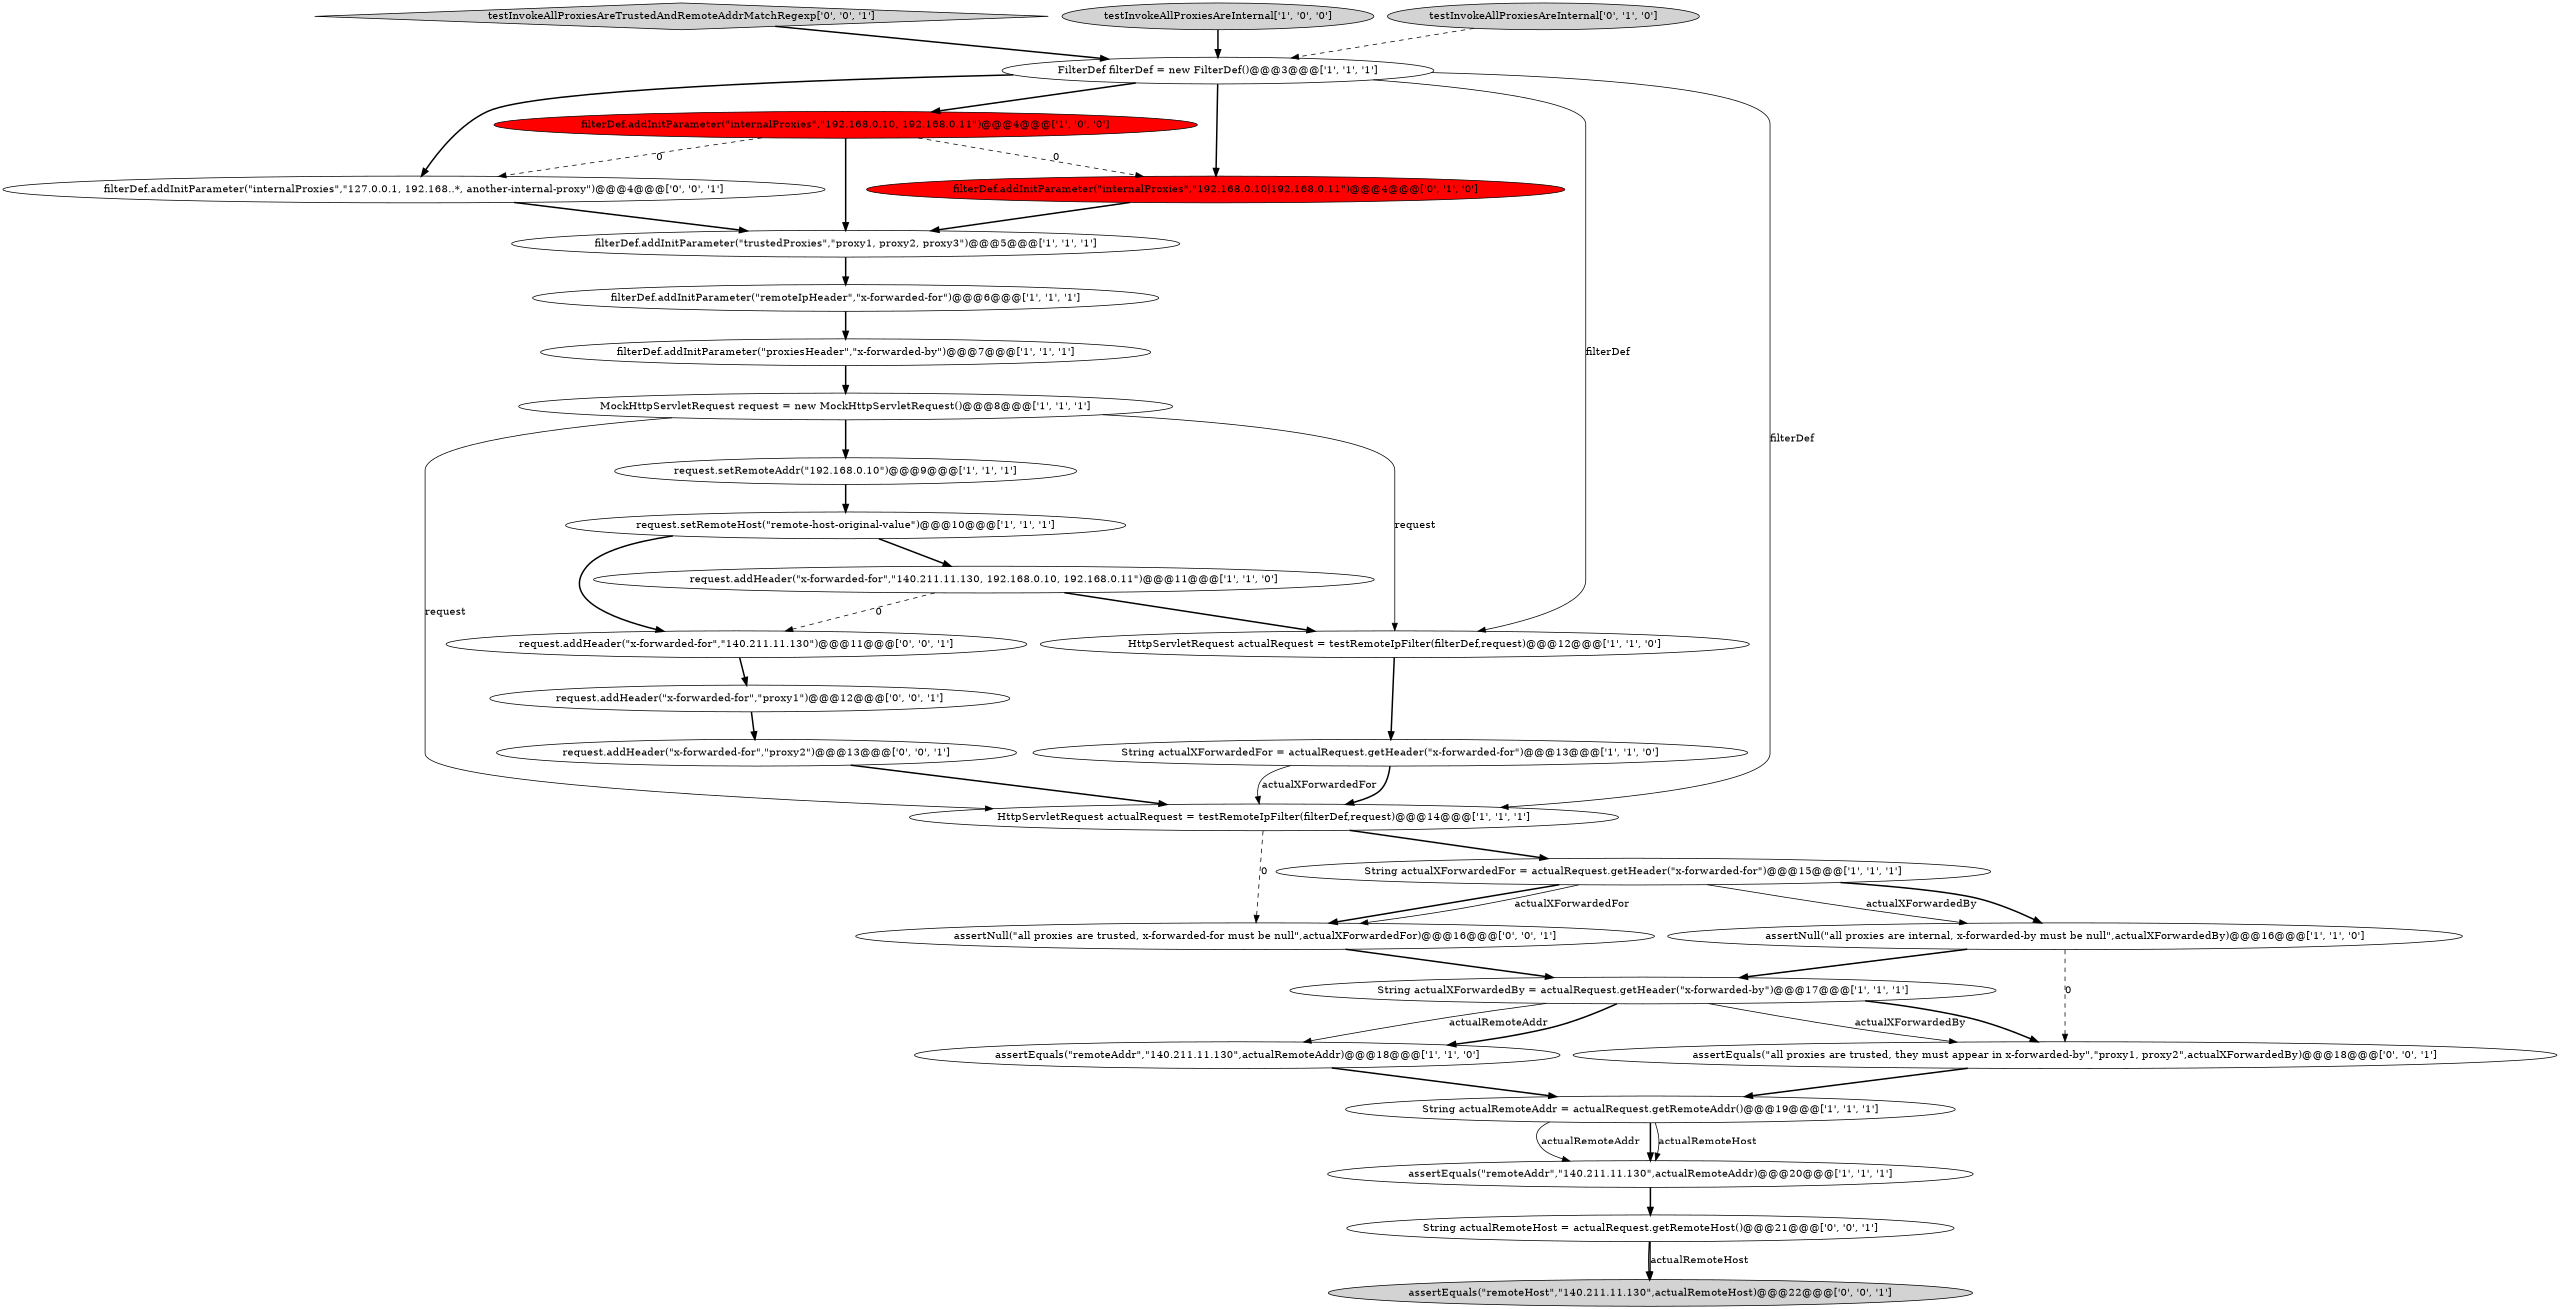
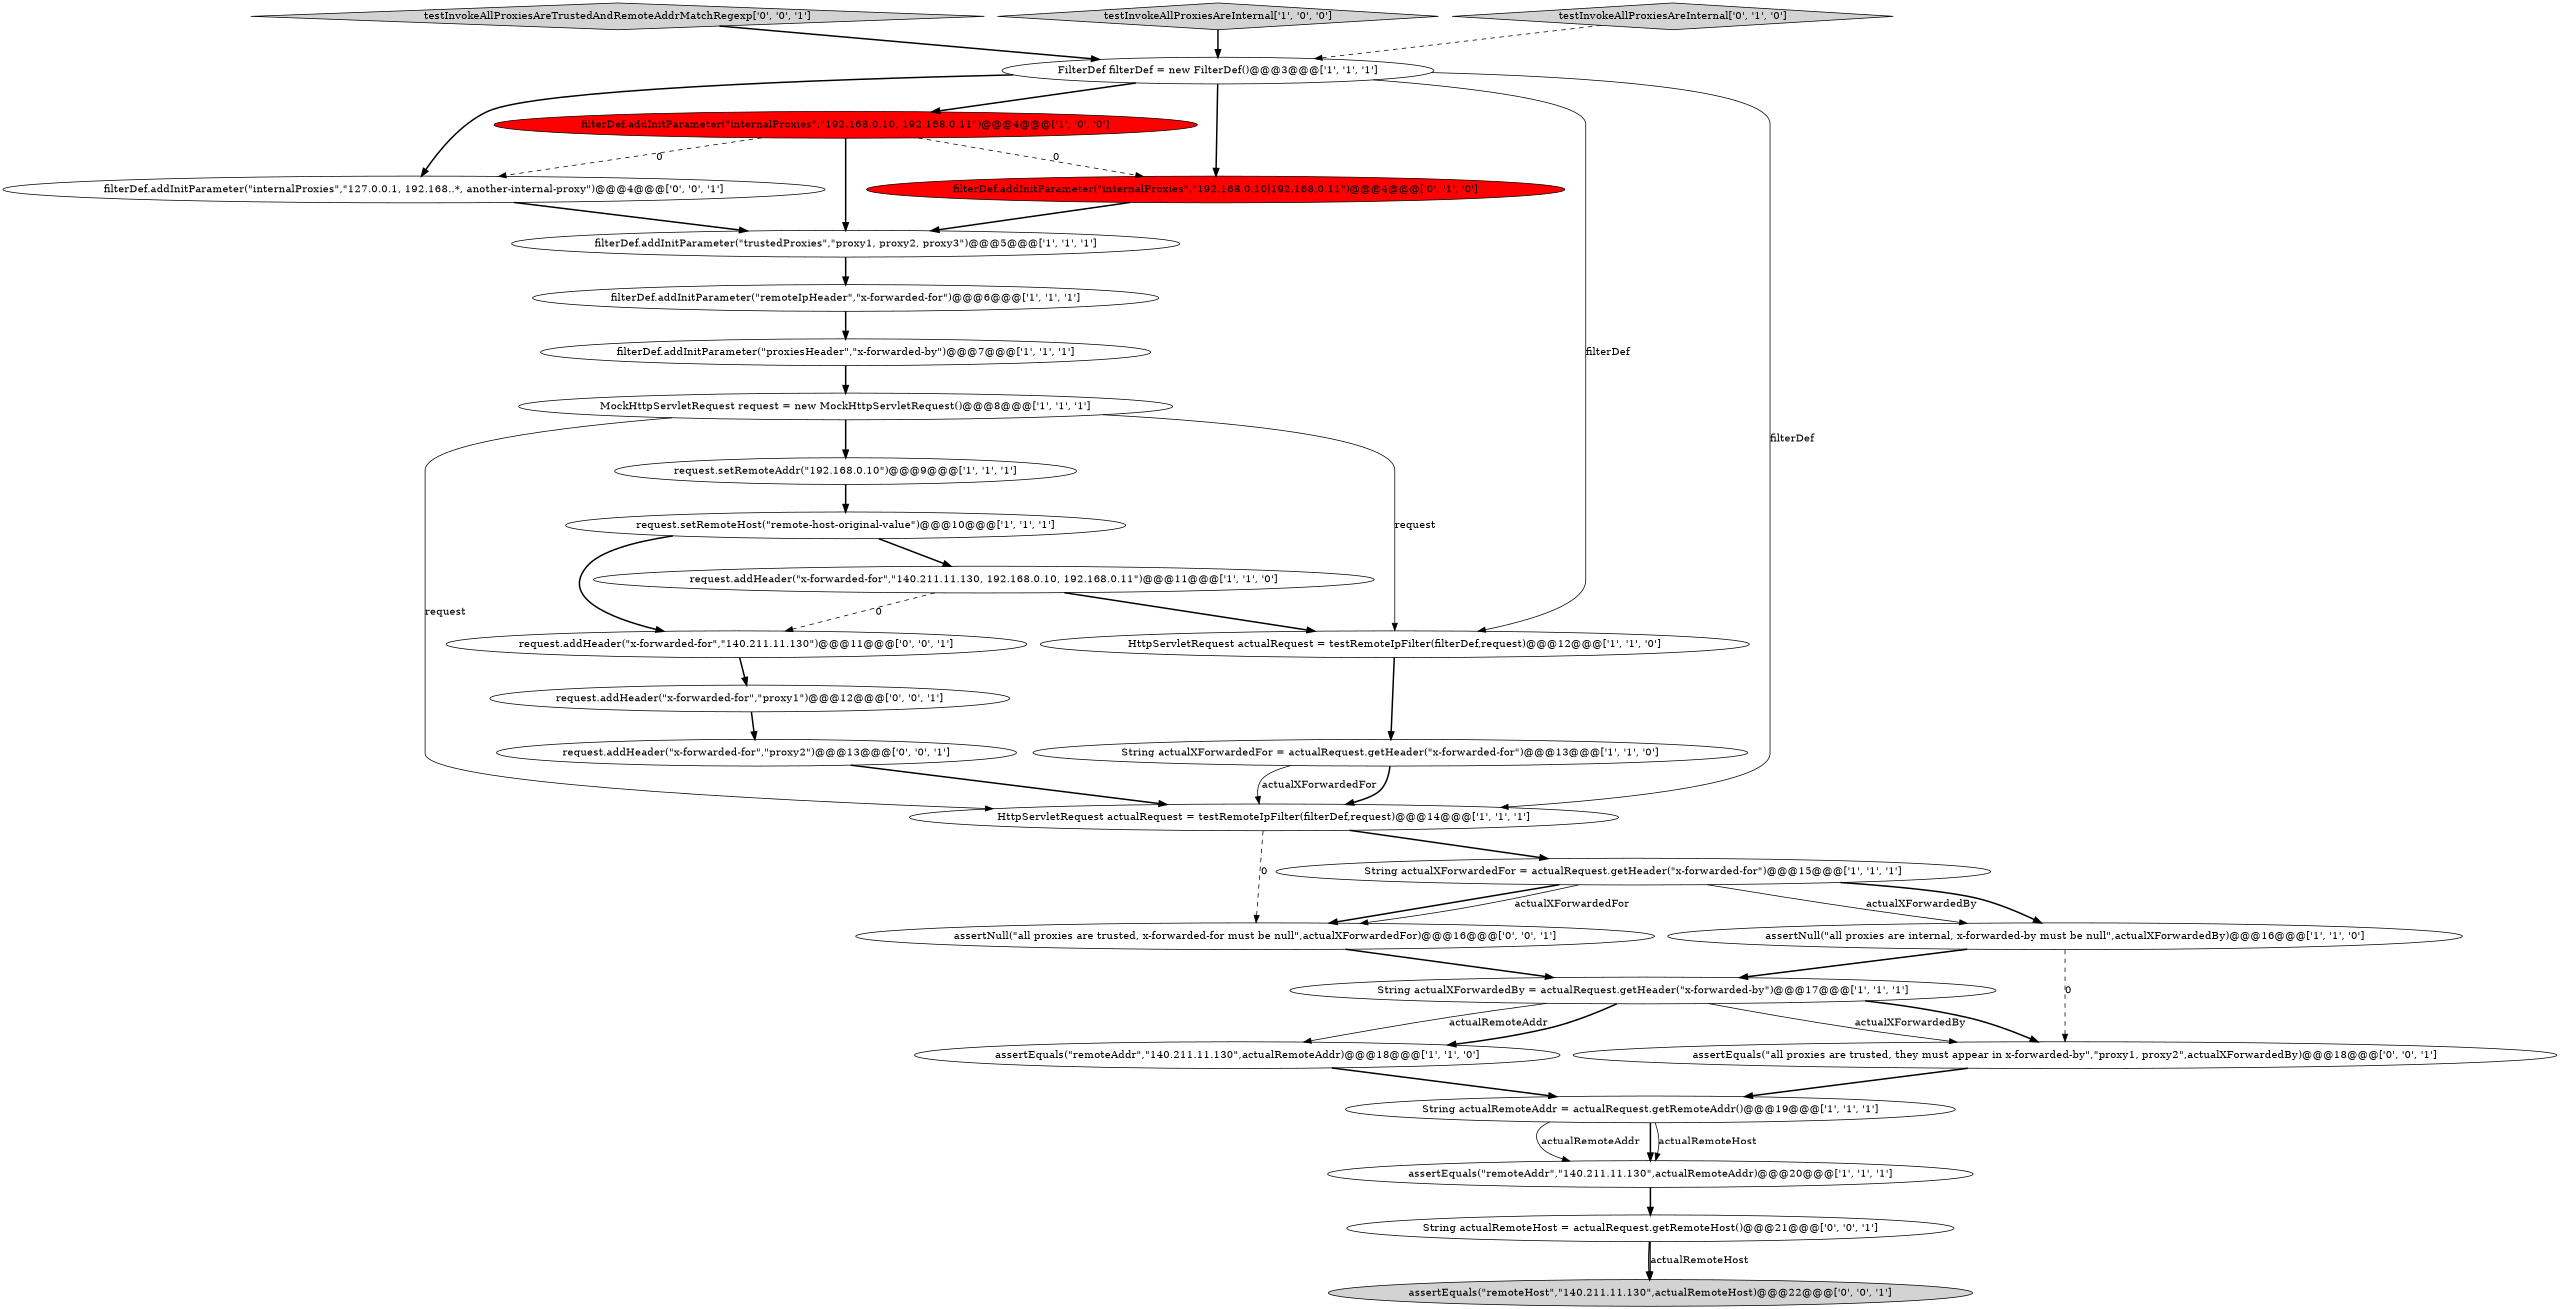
(1218, 16) -> (1218, 16)
(1543, 16) -> (1673, 16)
